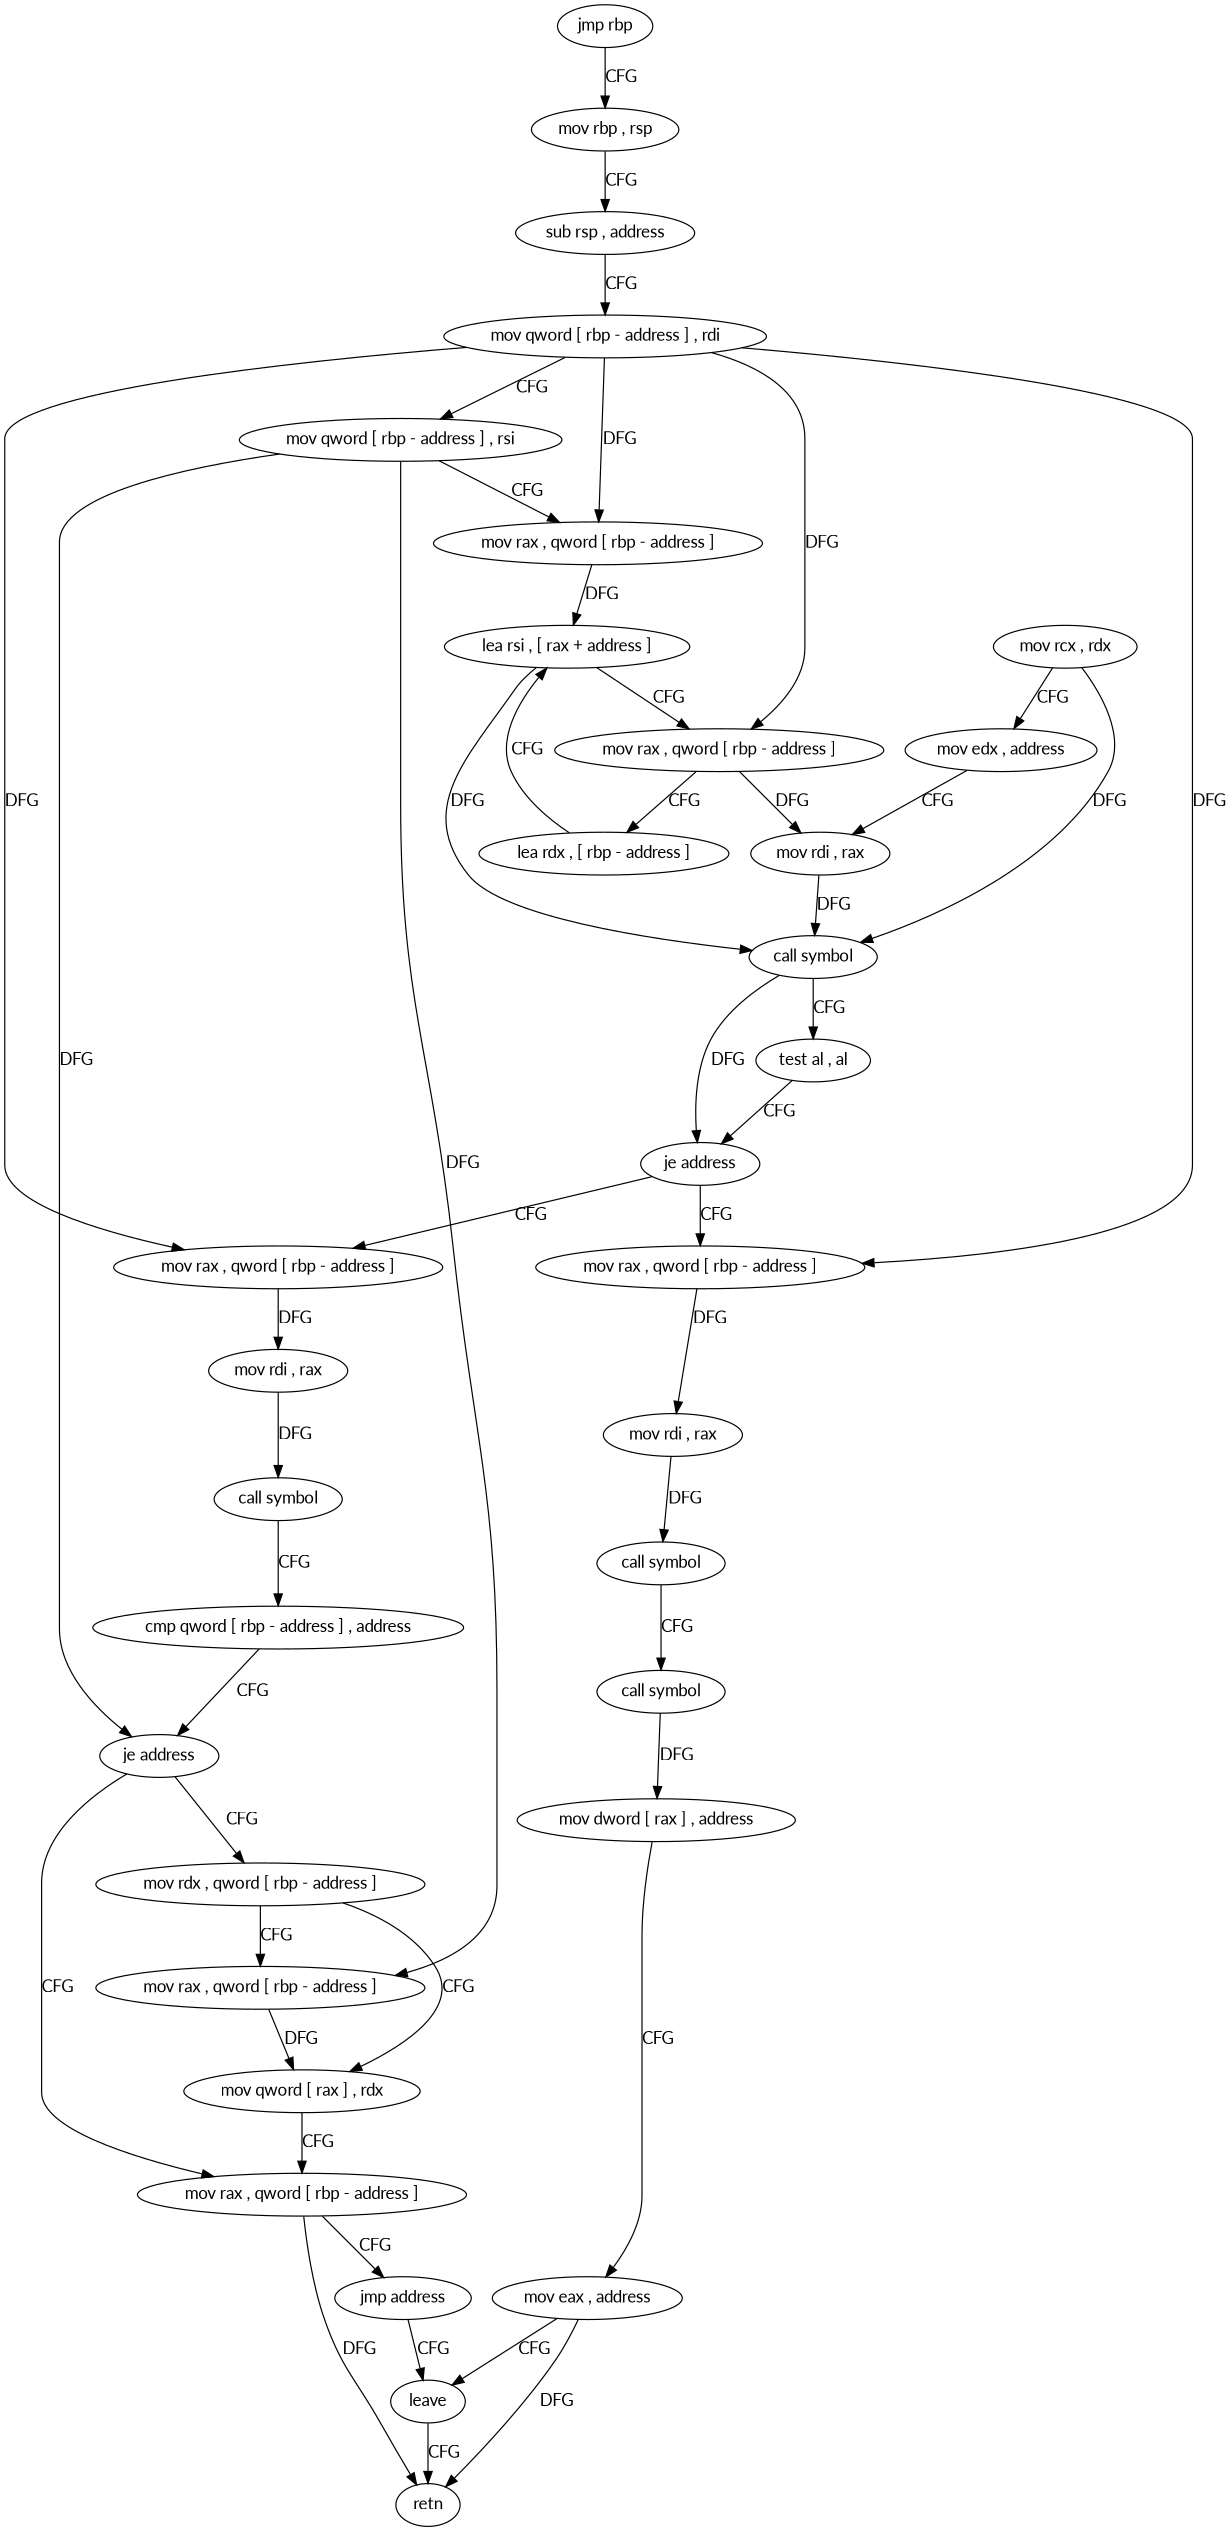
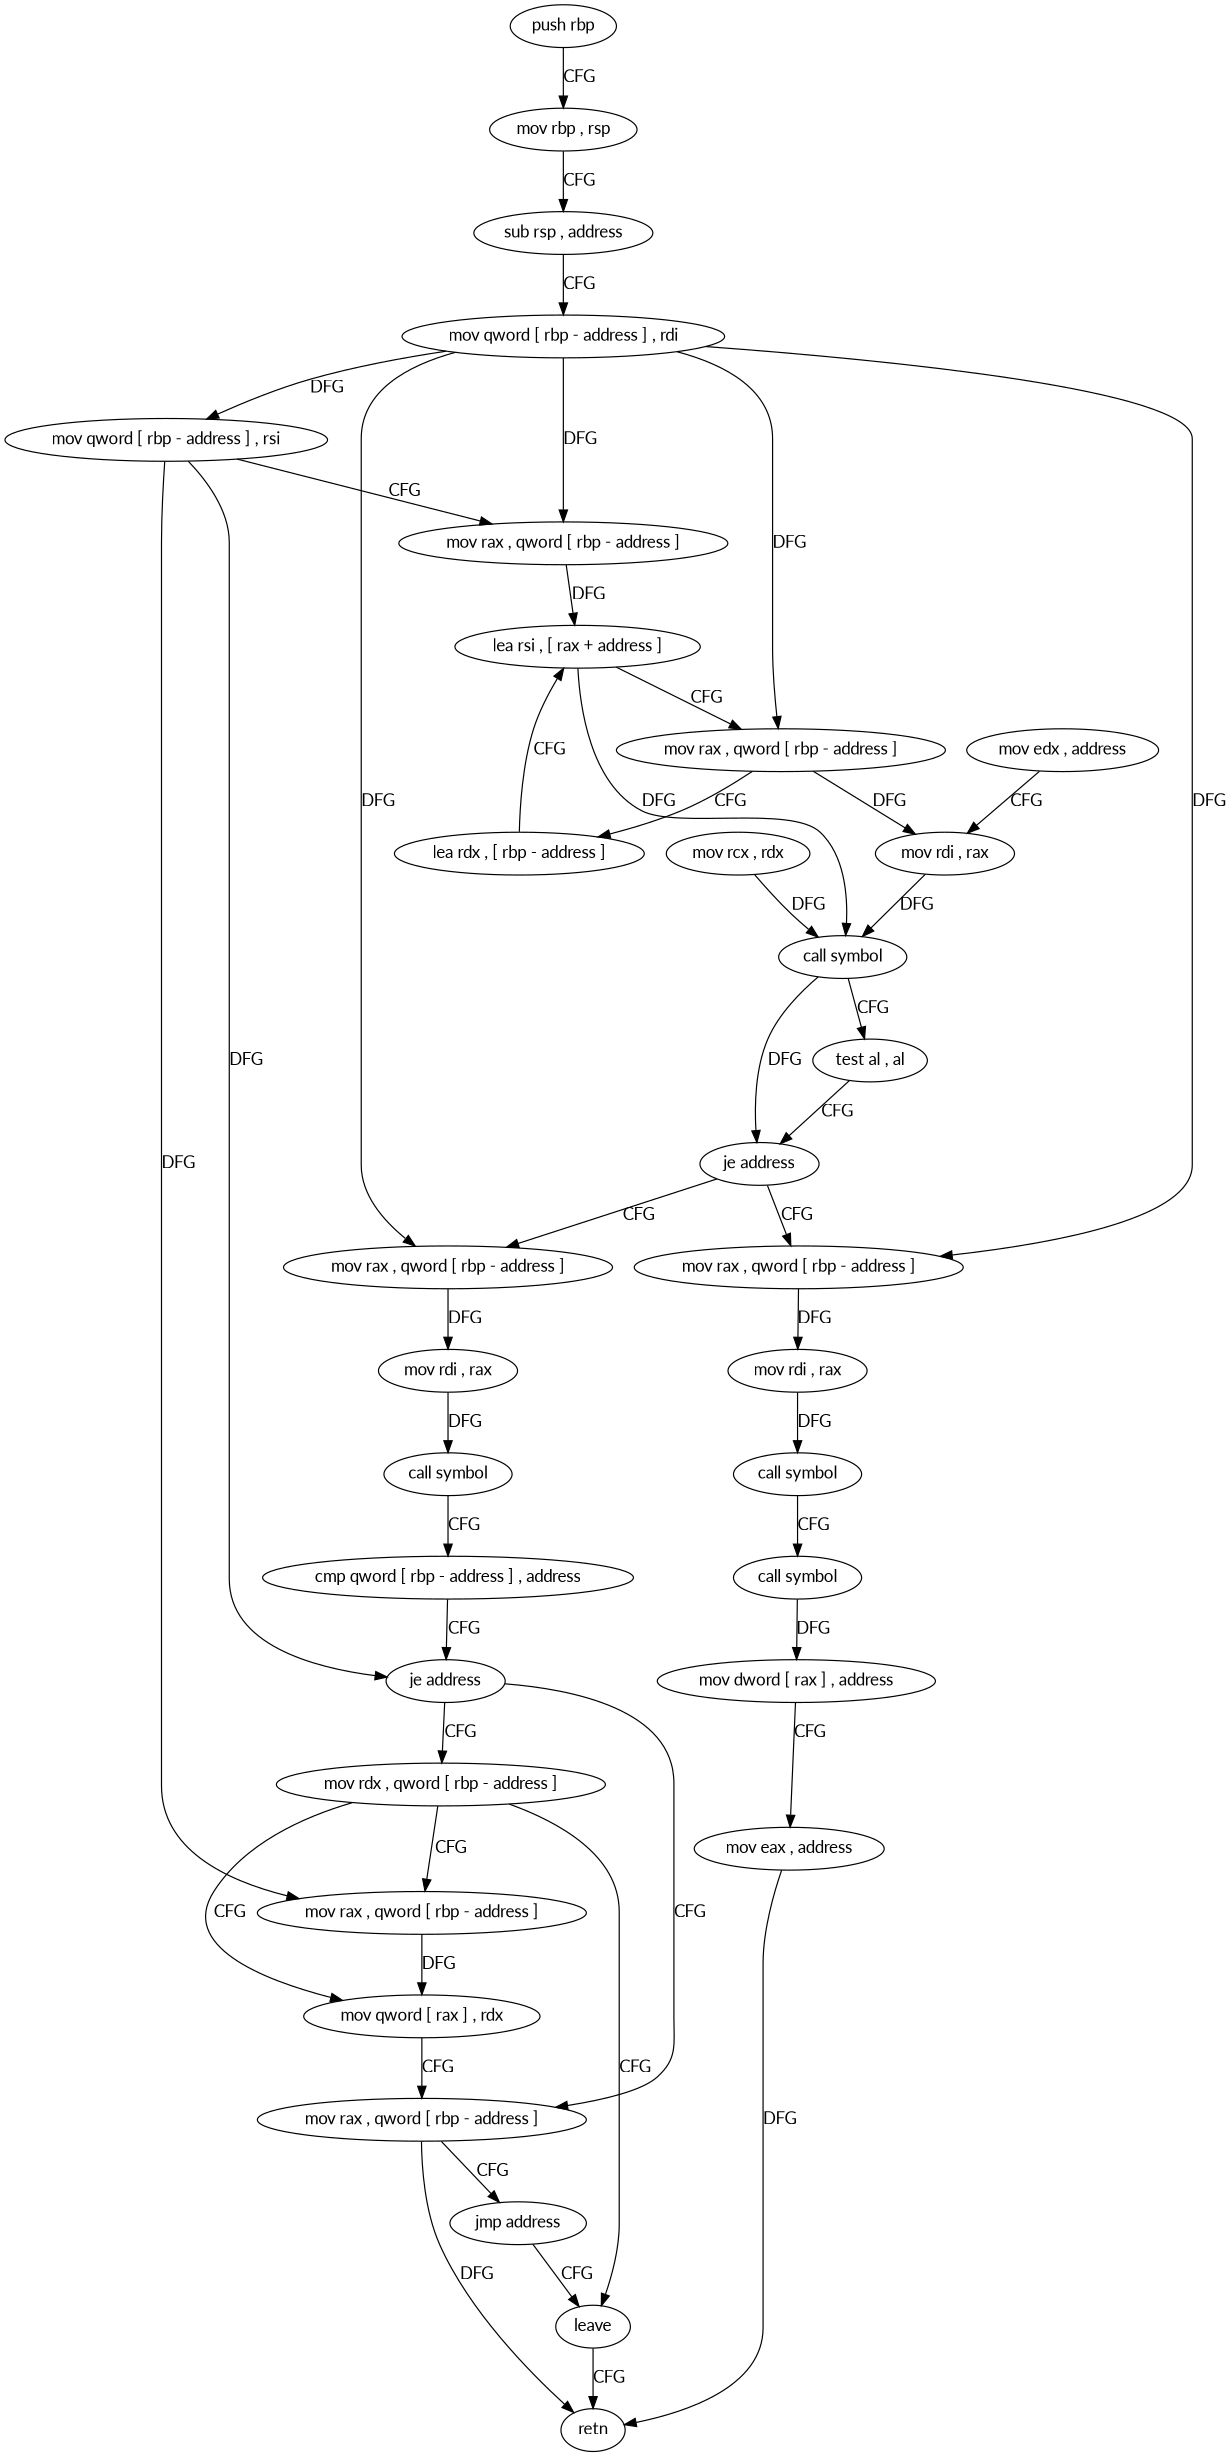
(605, 26) -> (563, 26)
(533, 388) -> (327, 388)
(1036, 693) -> none
(510, 2349) -> (619, 2022)
